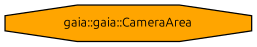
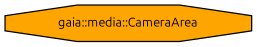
(128, 23) -> (128, 23)
